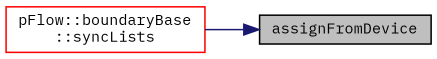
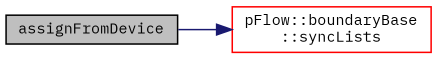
(224, 30) -> (197, 30)
